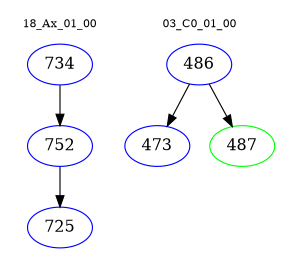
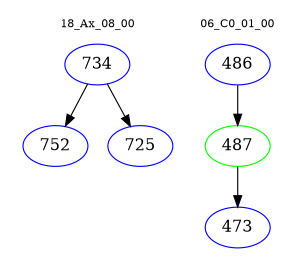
(60, 24) -> (98, 24)
(200, 24) -> (238, 24)
(181, 100) -> (238, 181)
(60, 181) -> (116, 100)
